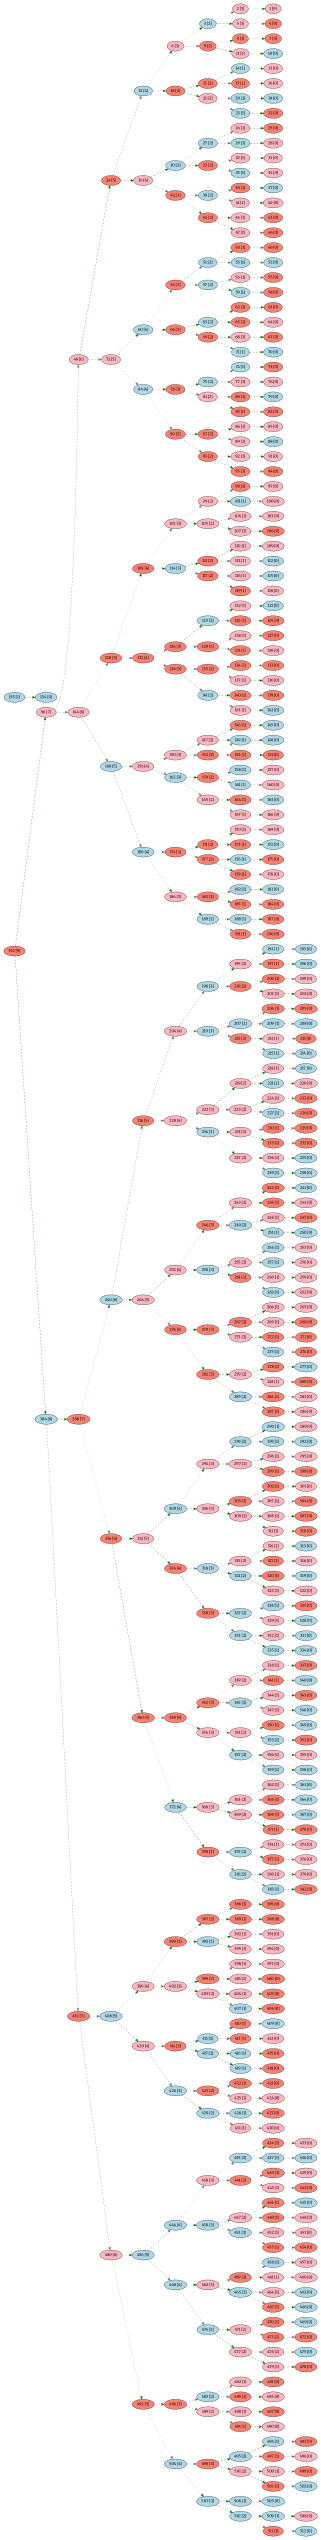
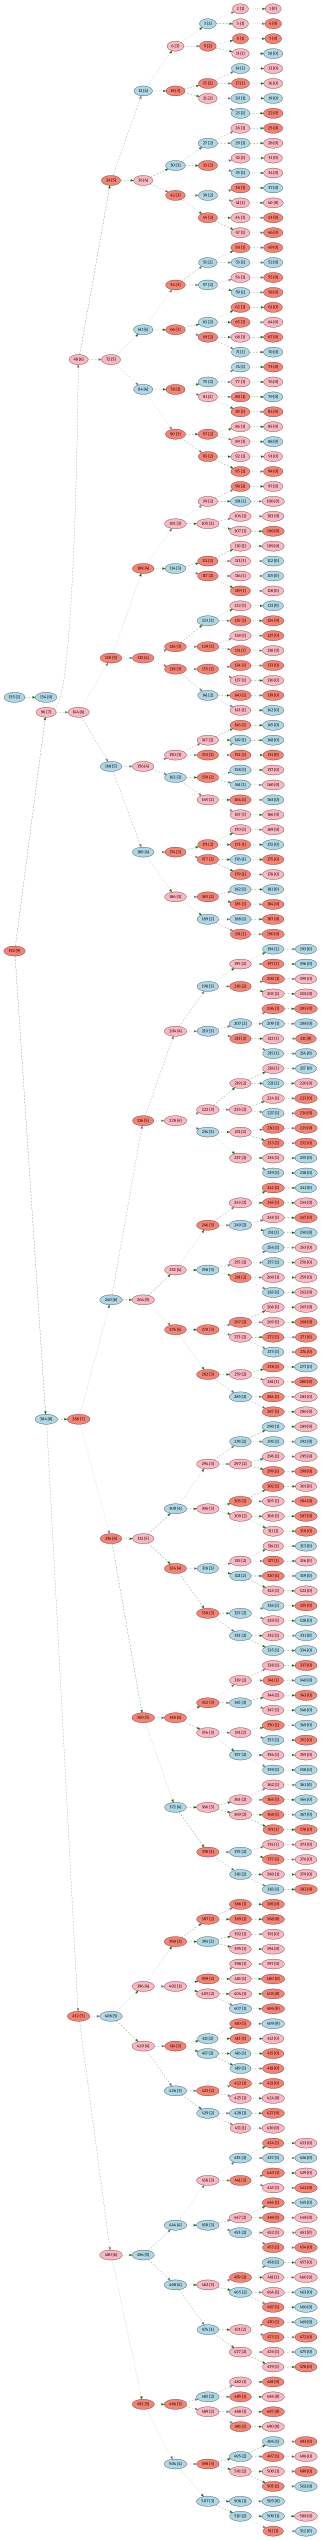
(255, 322) -> (255, 322)
